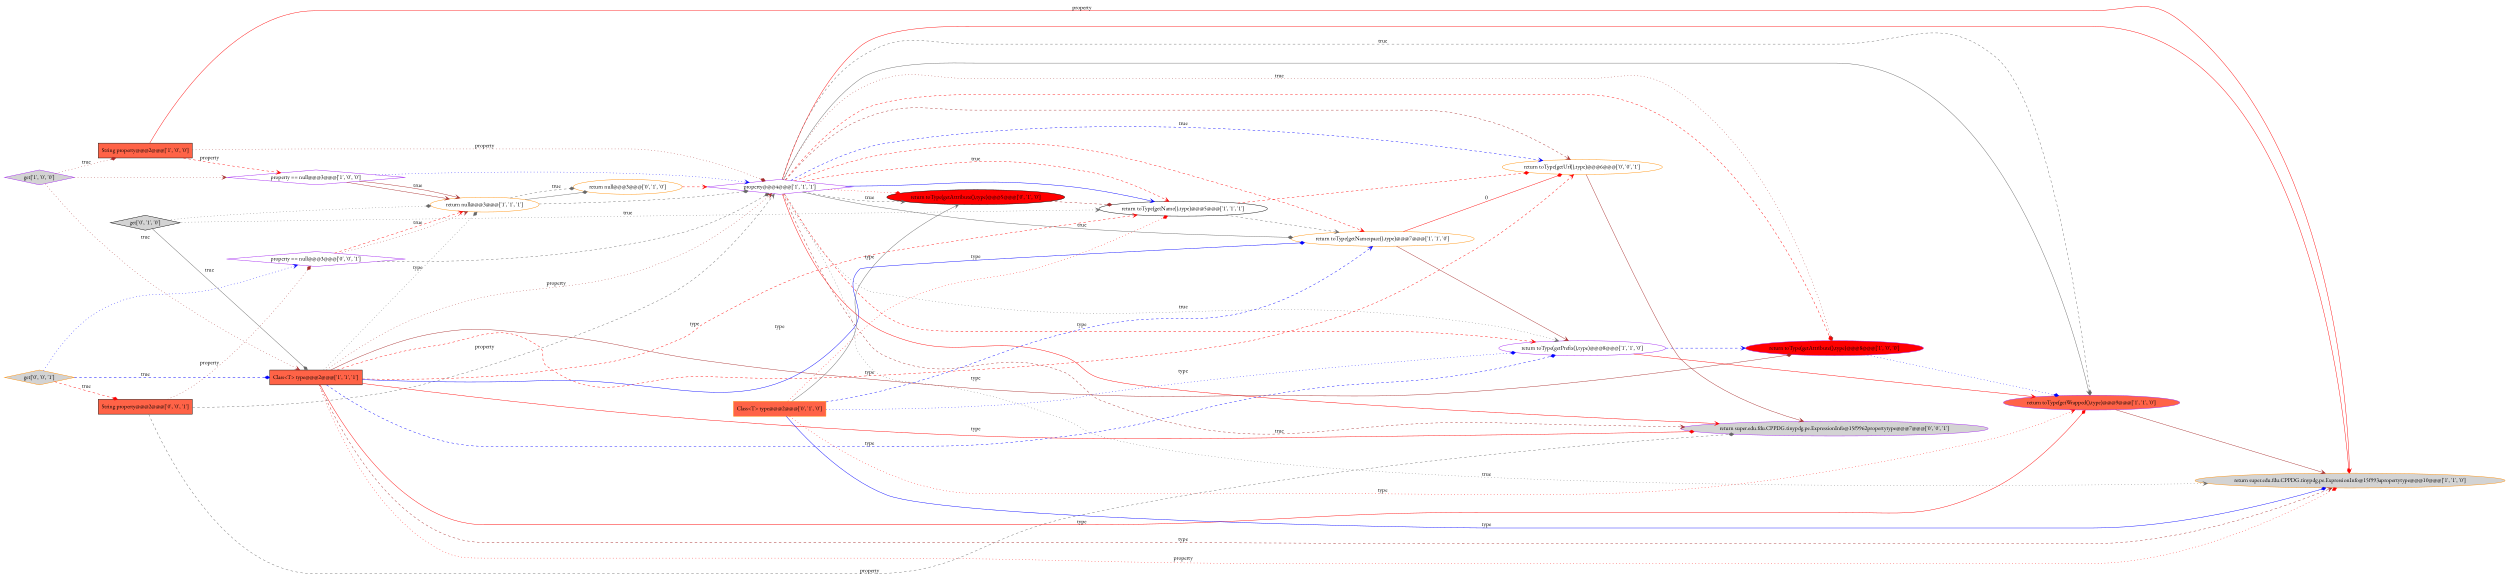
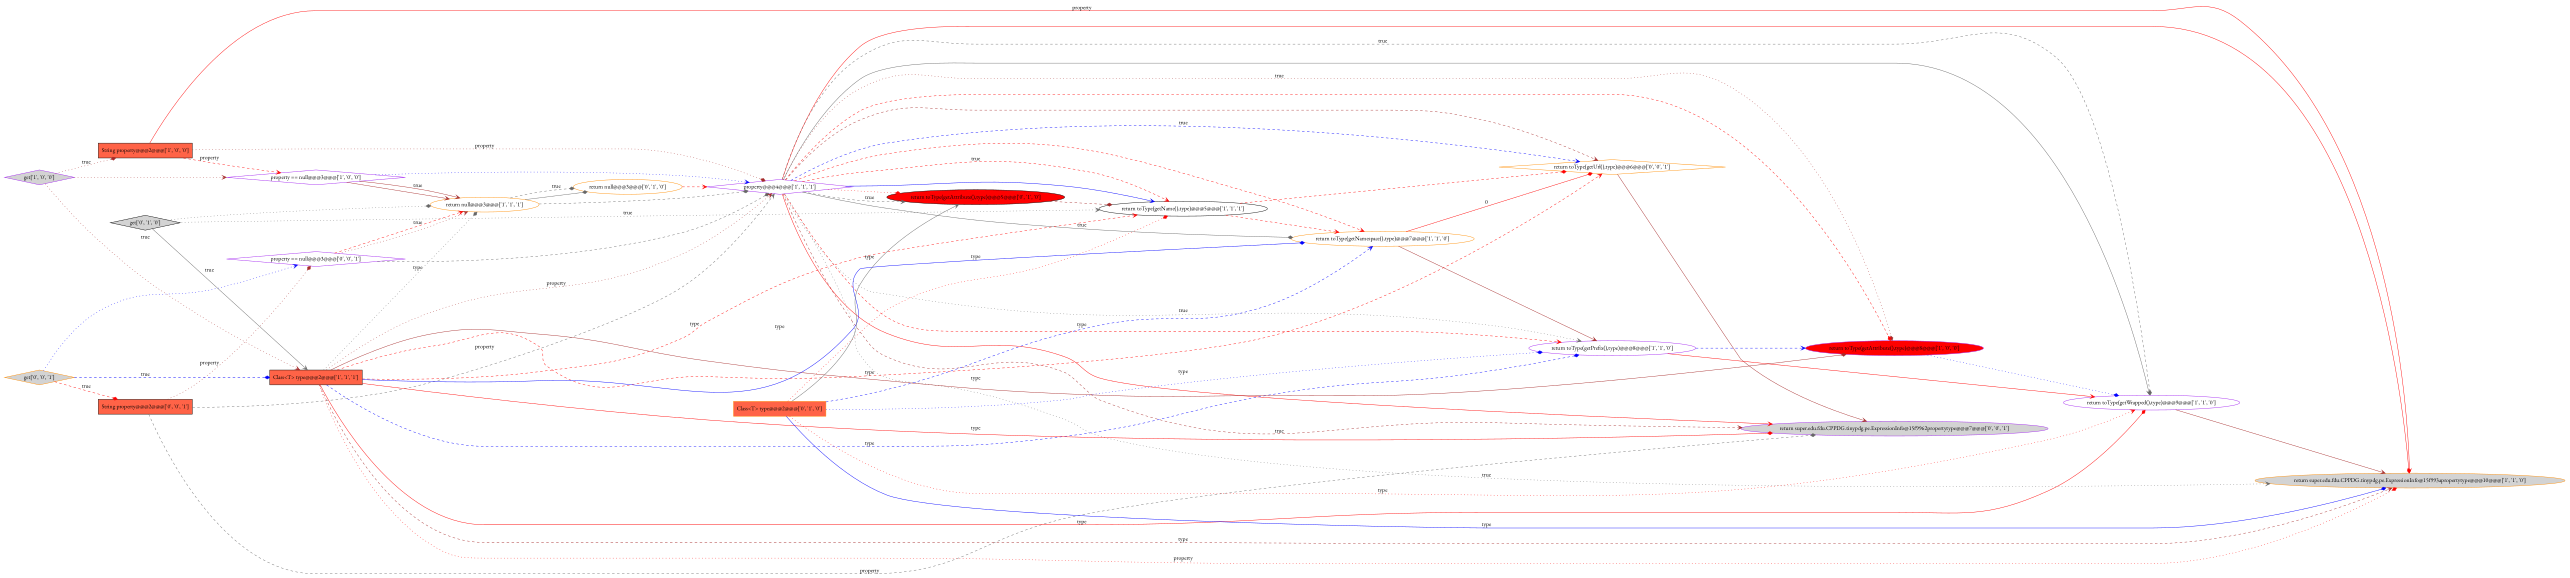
(1582, 167) -> (1612, 167)
(1280, 223) -> (1280, 223)
(228, 298) -> (228, 298)
(2092, 403) -> (2152, 403)
